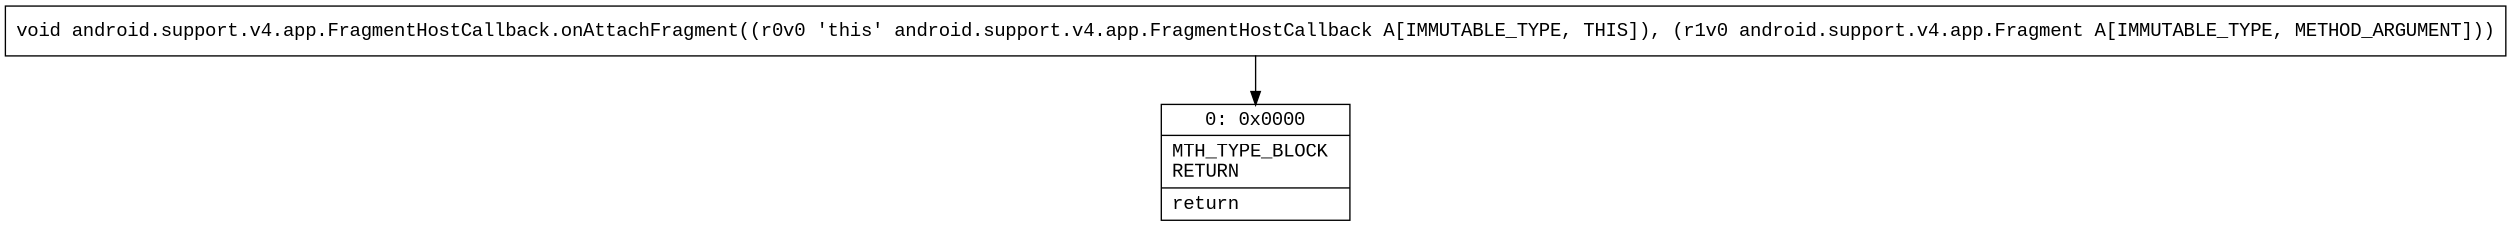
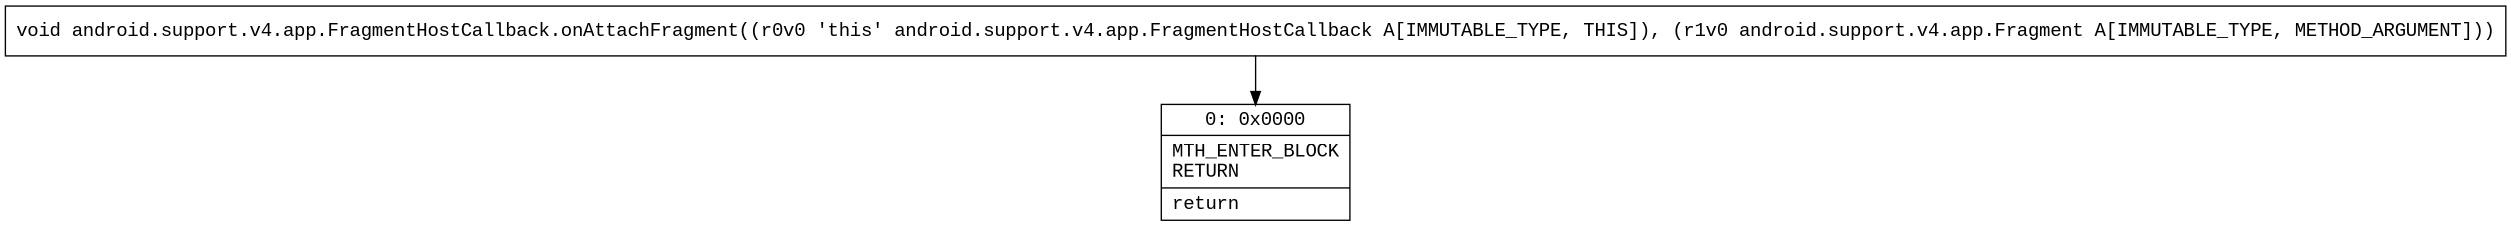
(1250, 151) -> (1256, 151)
